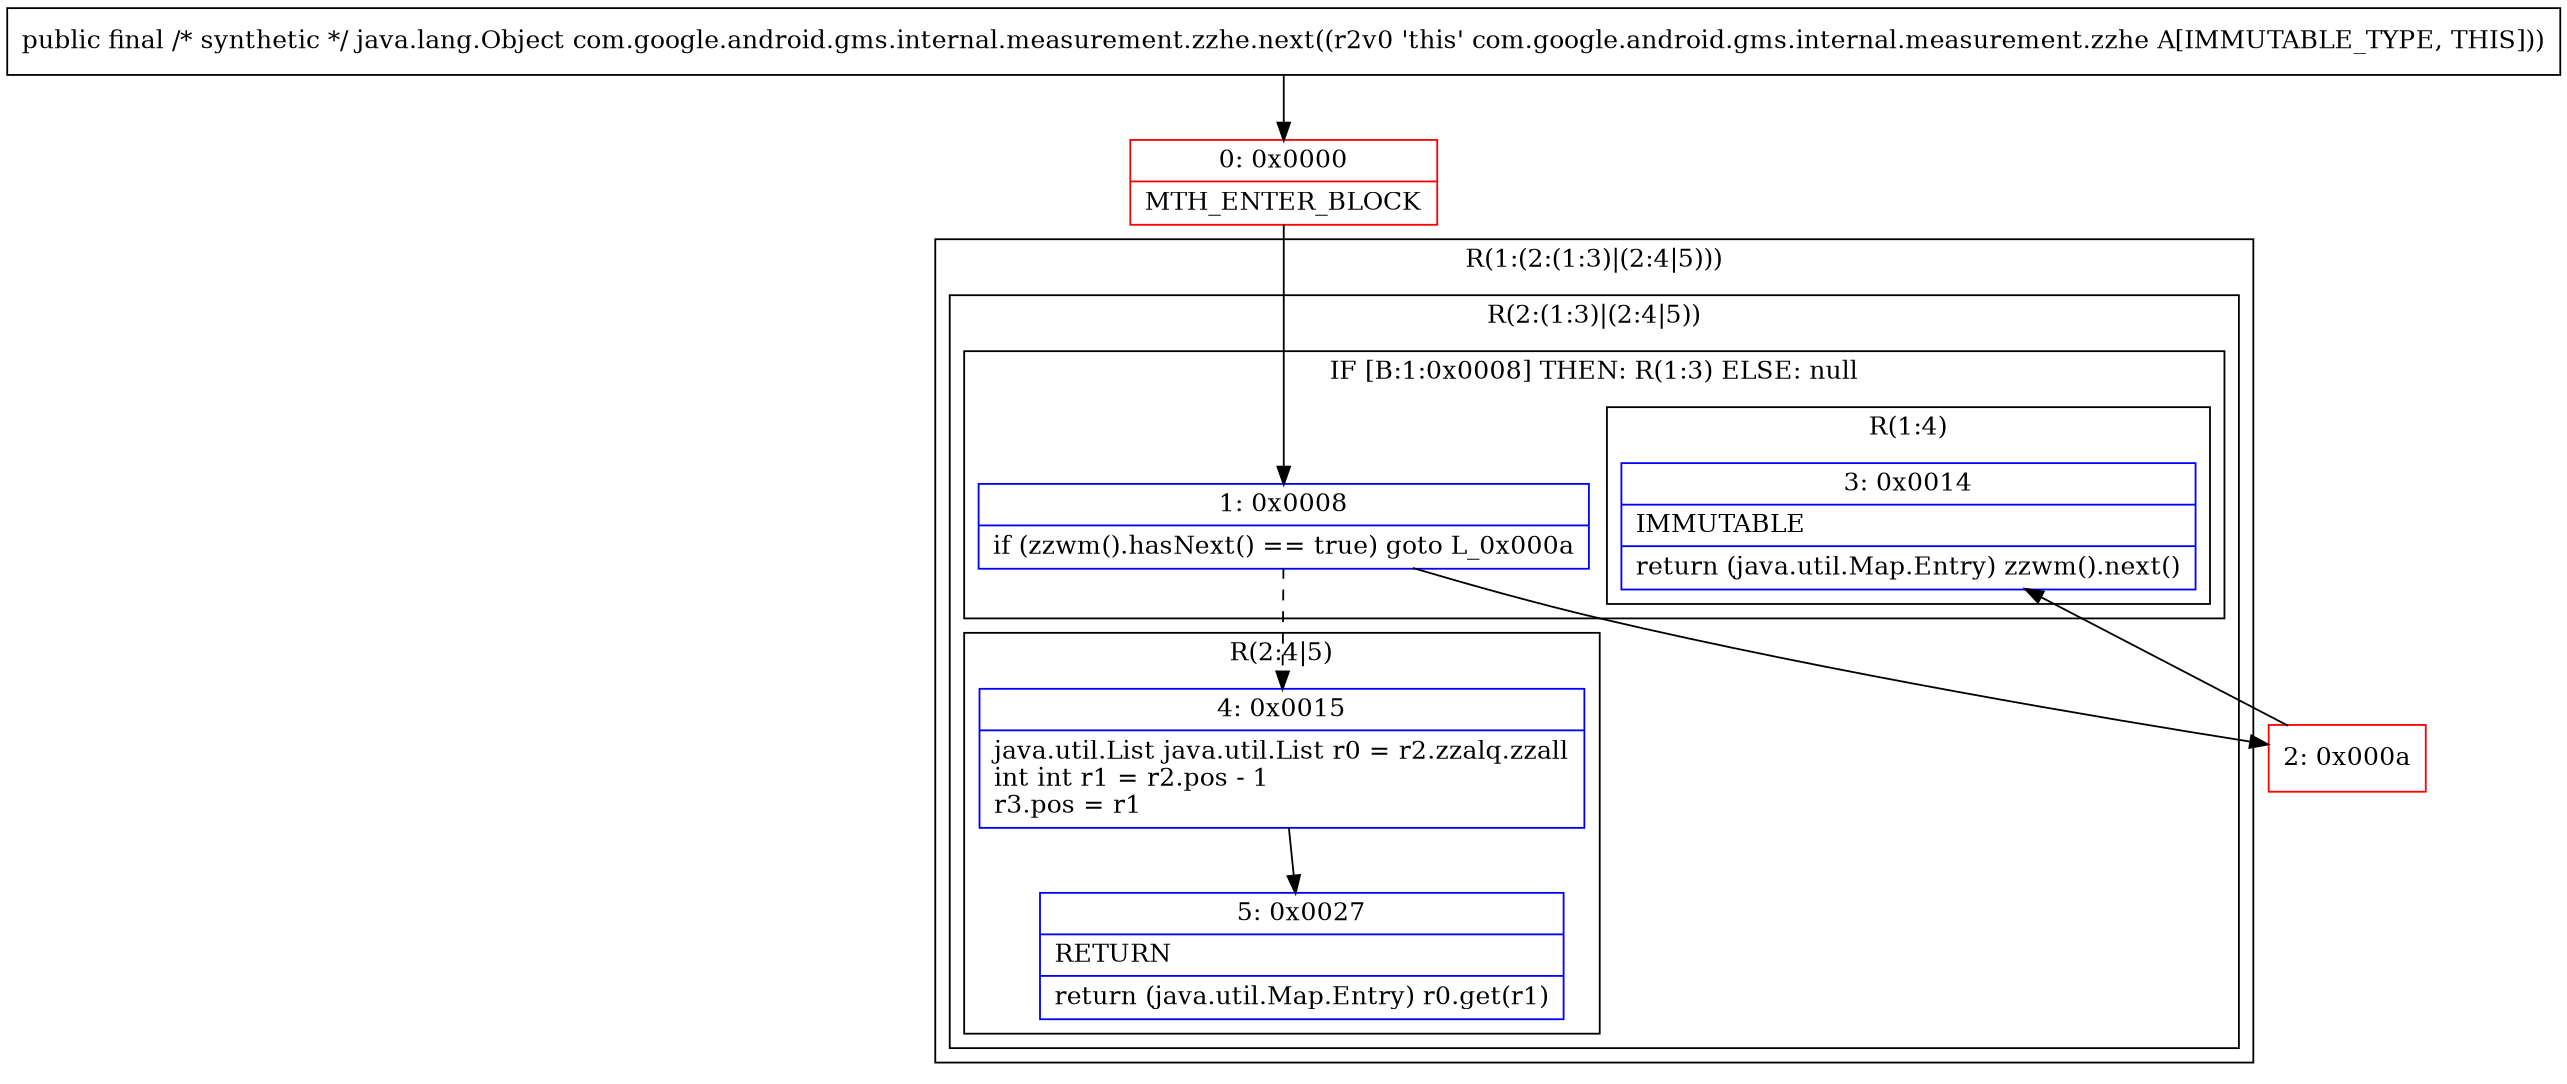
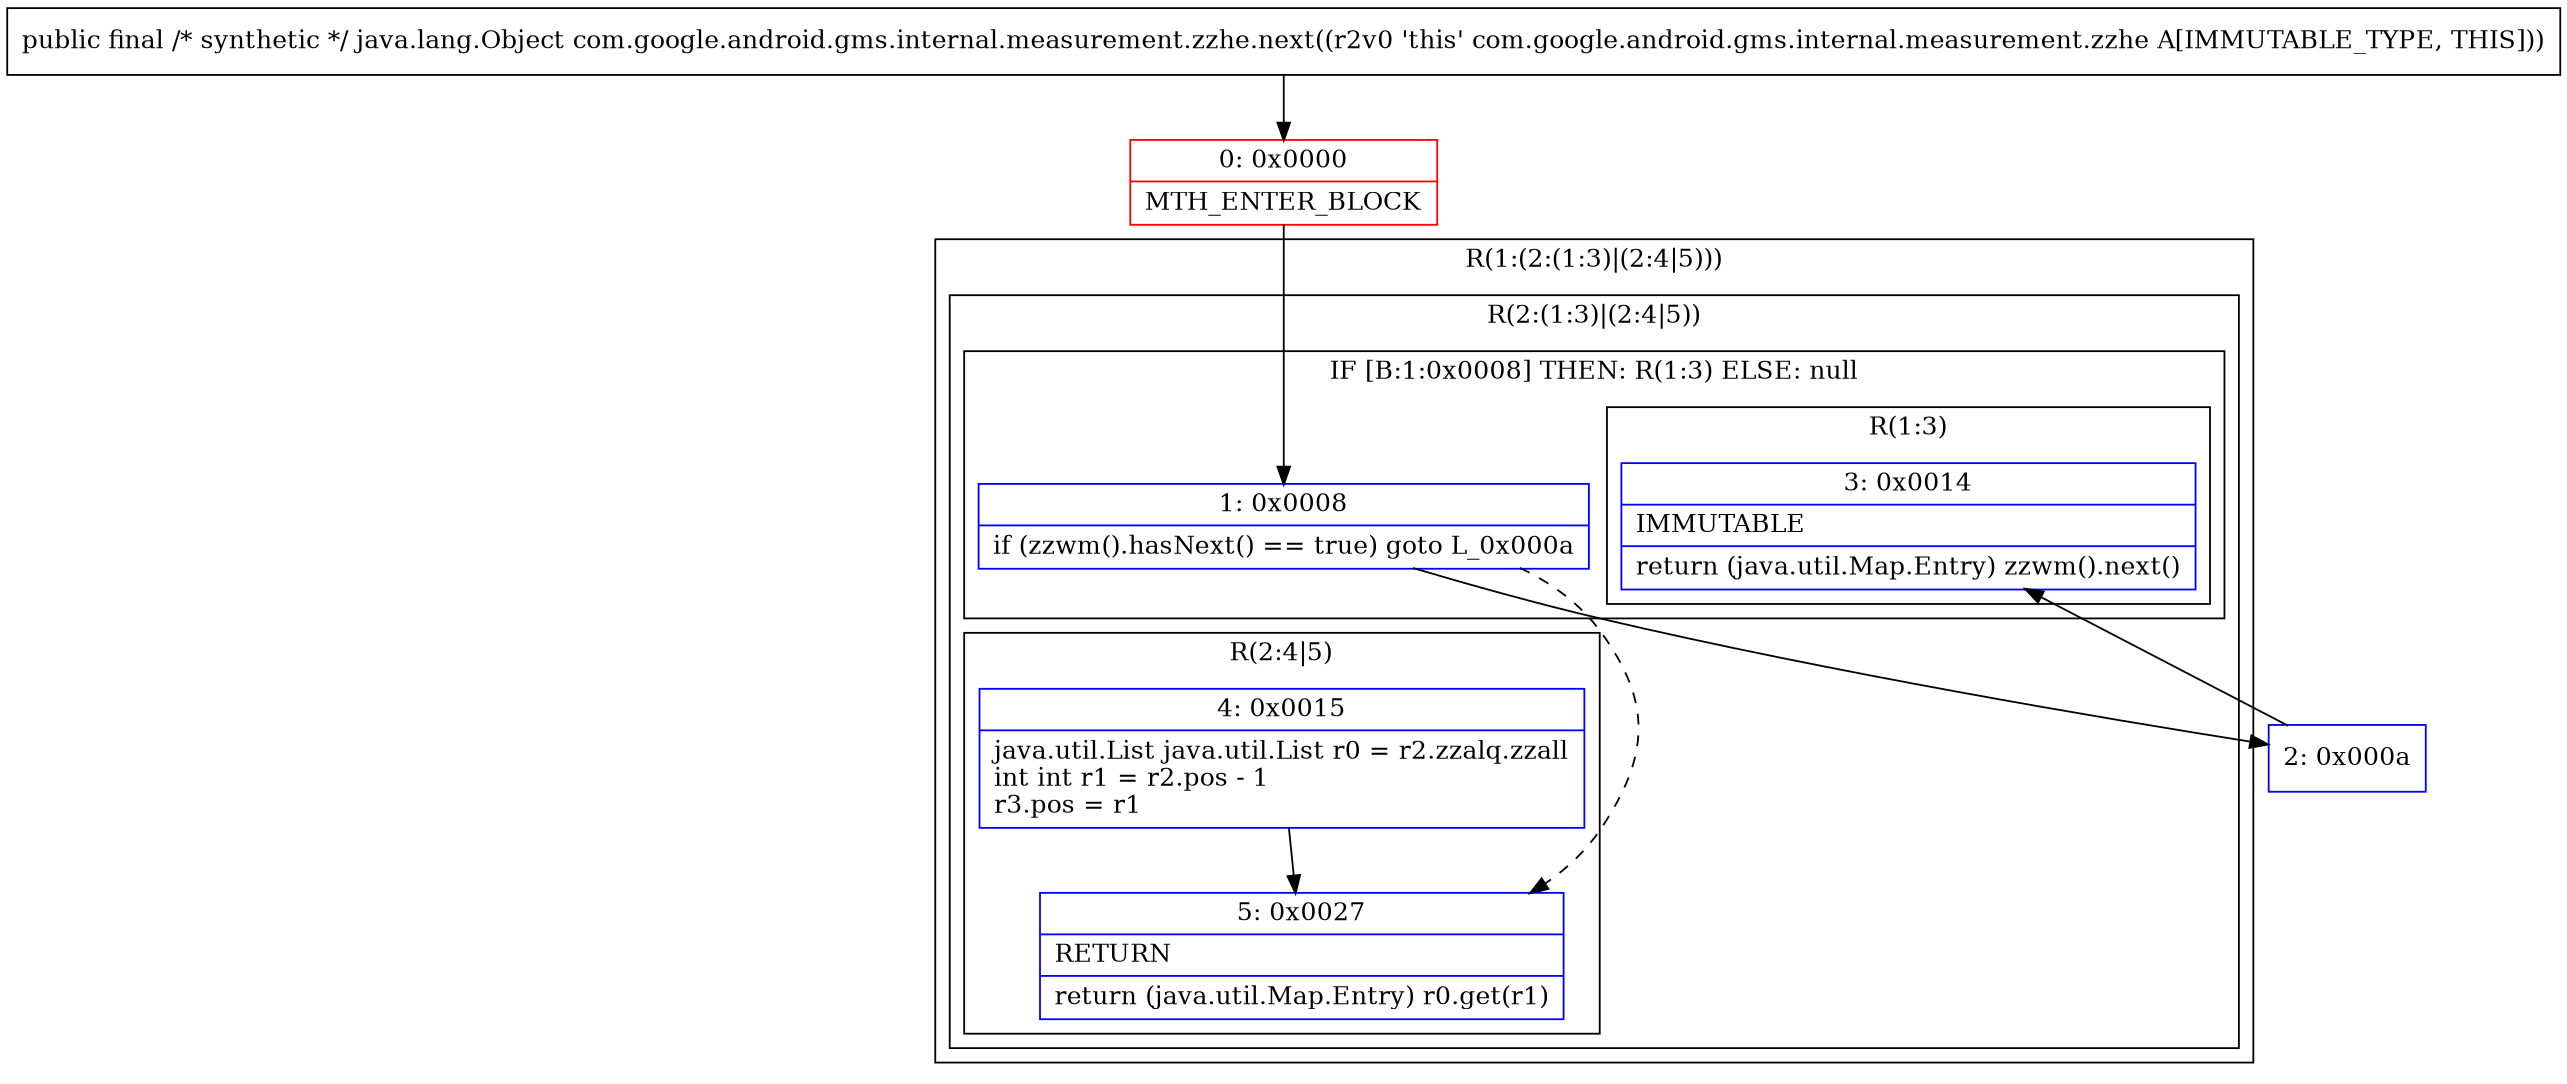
(1908, 428) -> (1908, 428)
(1283, 607) -> (1637, 717)
(2347, 758) -> (2347, 758)
